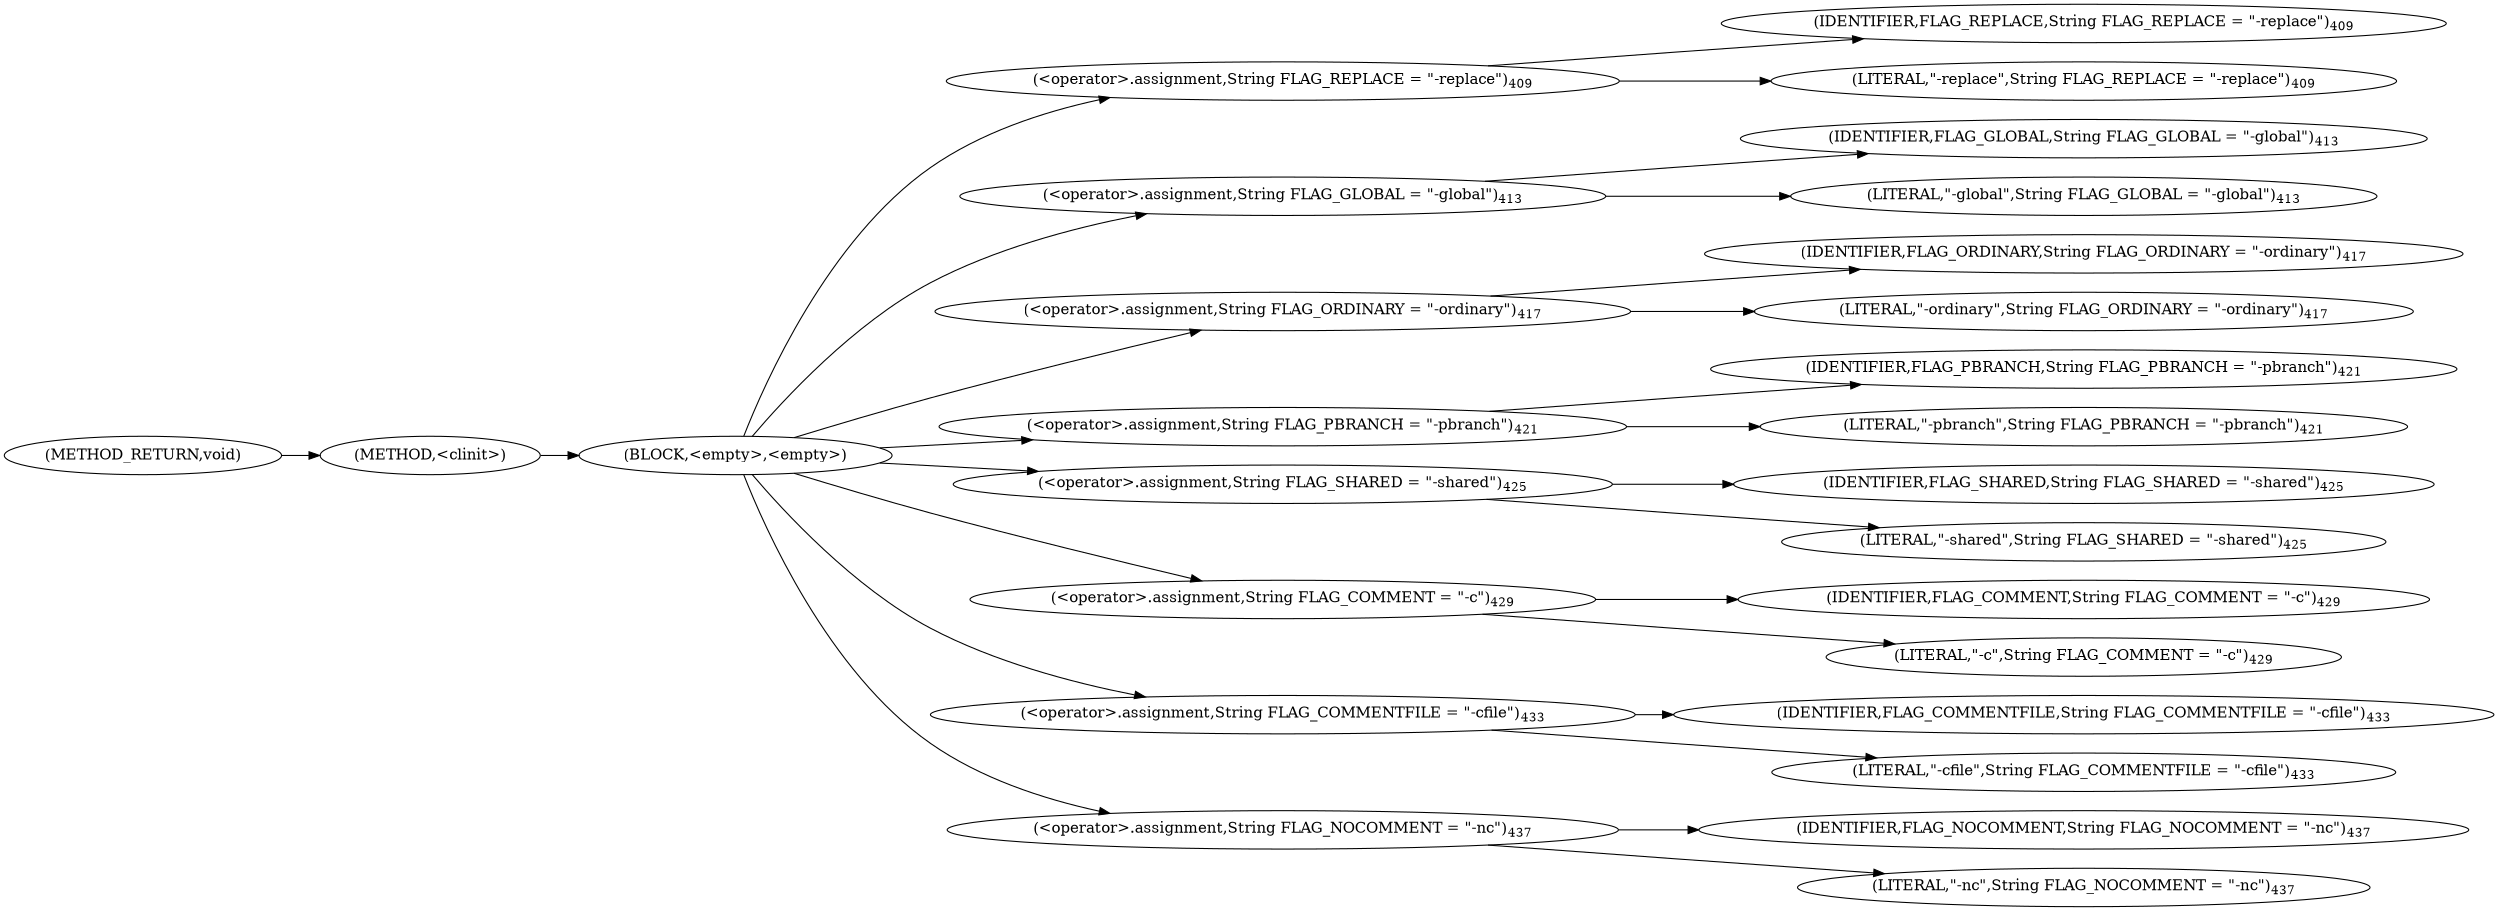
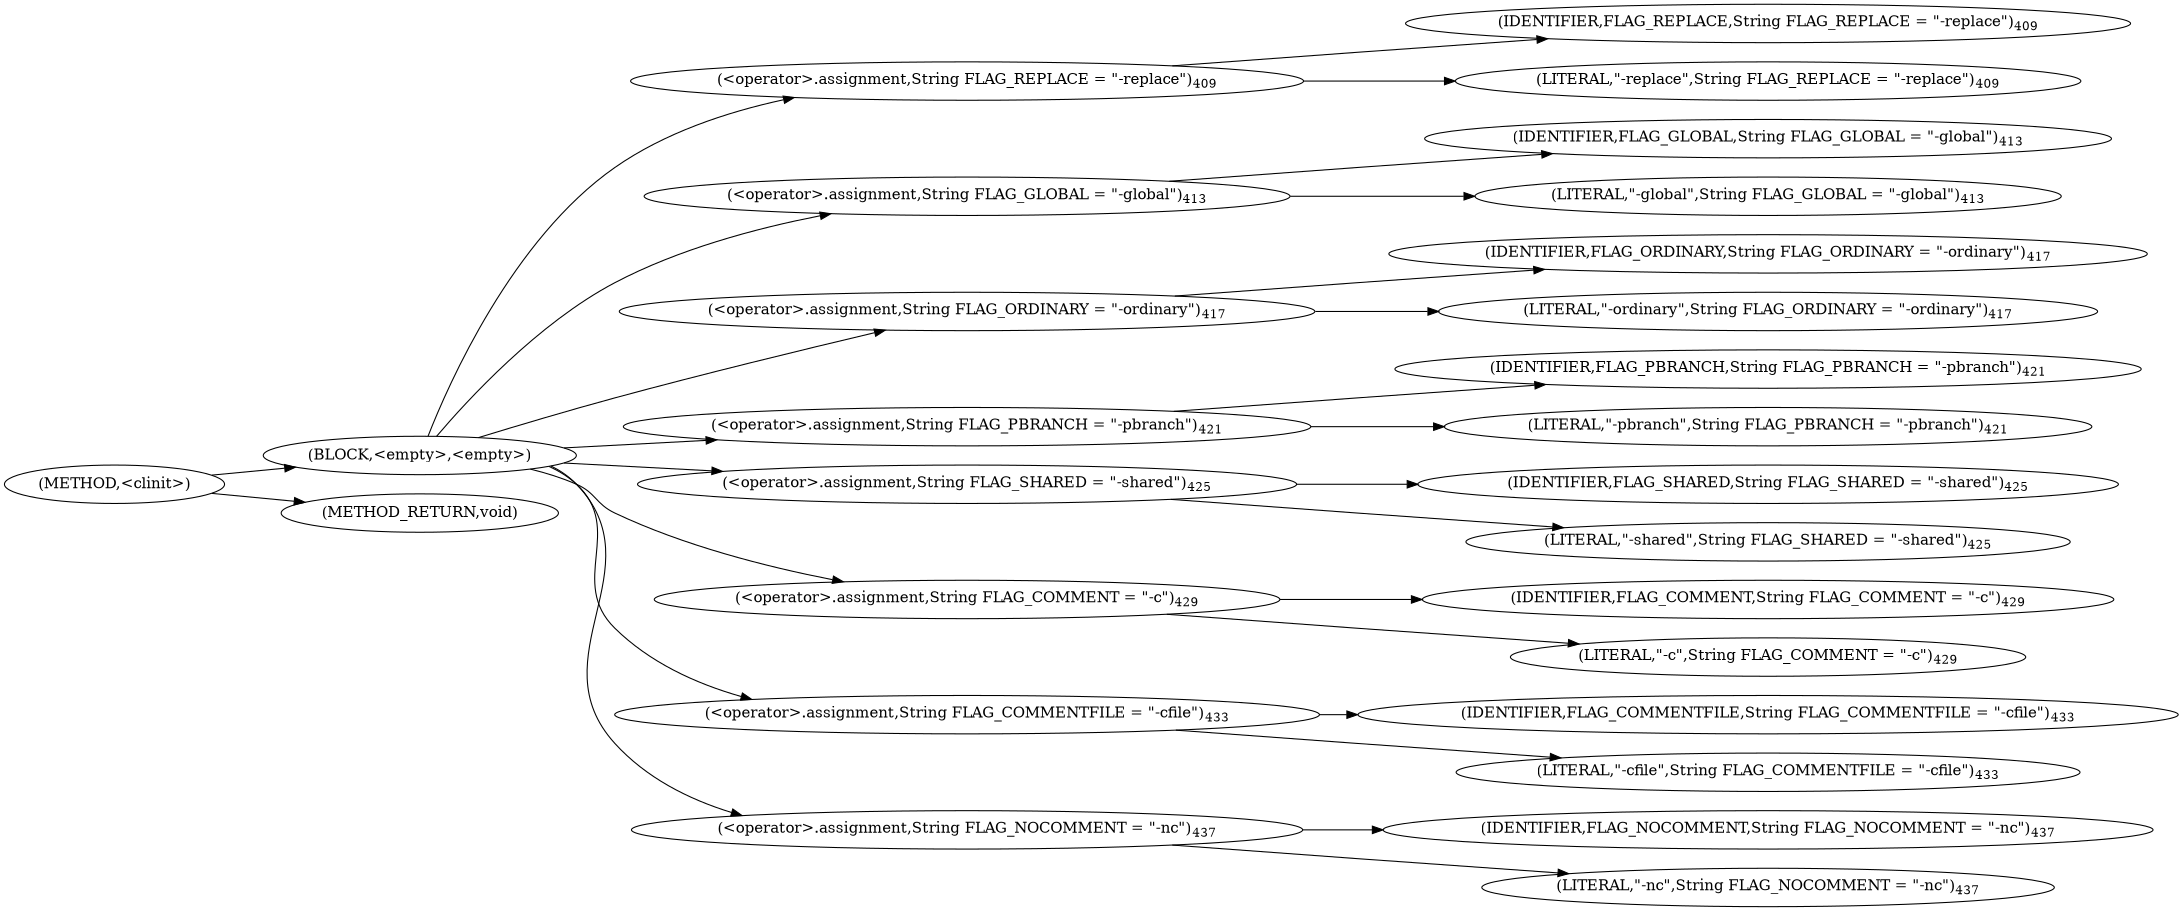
(295, 455) -> (253, 497)
